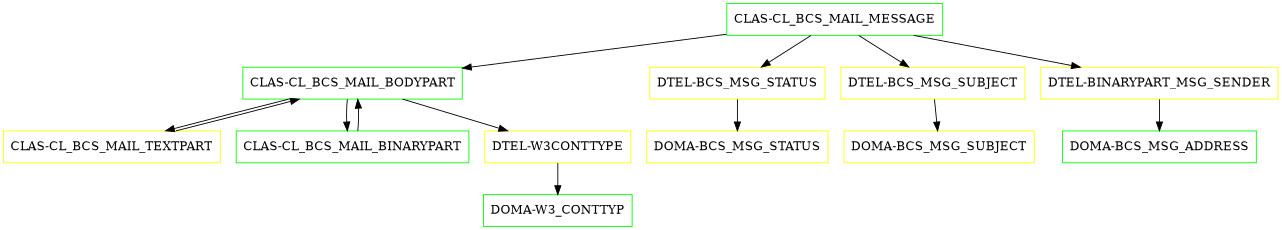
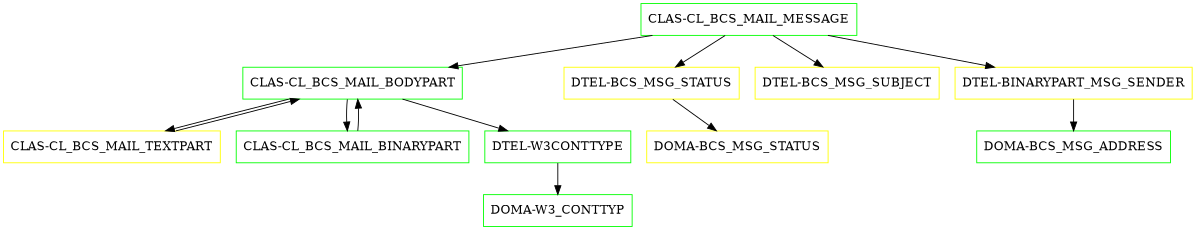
(558, 147) -> (558, 147)
(939, 147) -> none
